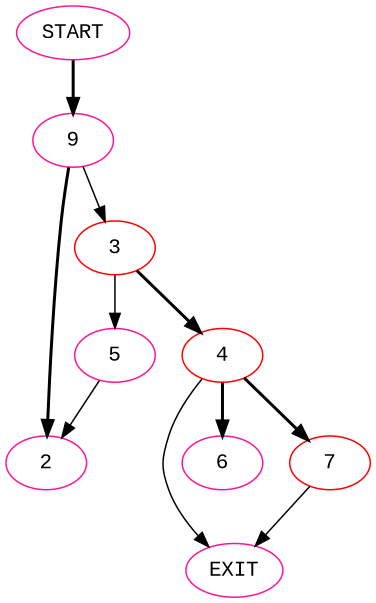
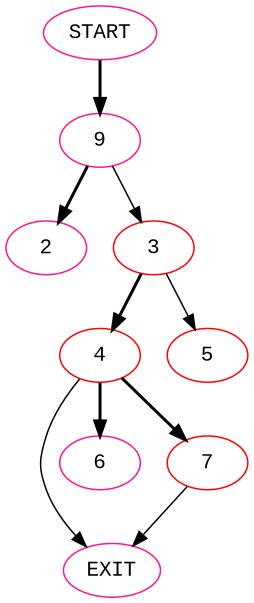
(115, 355) -> (208, 355)
(85, 403) -> none
